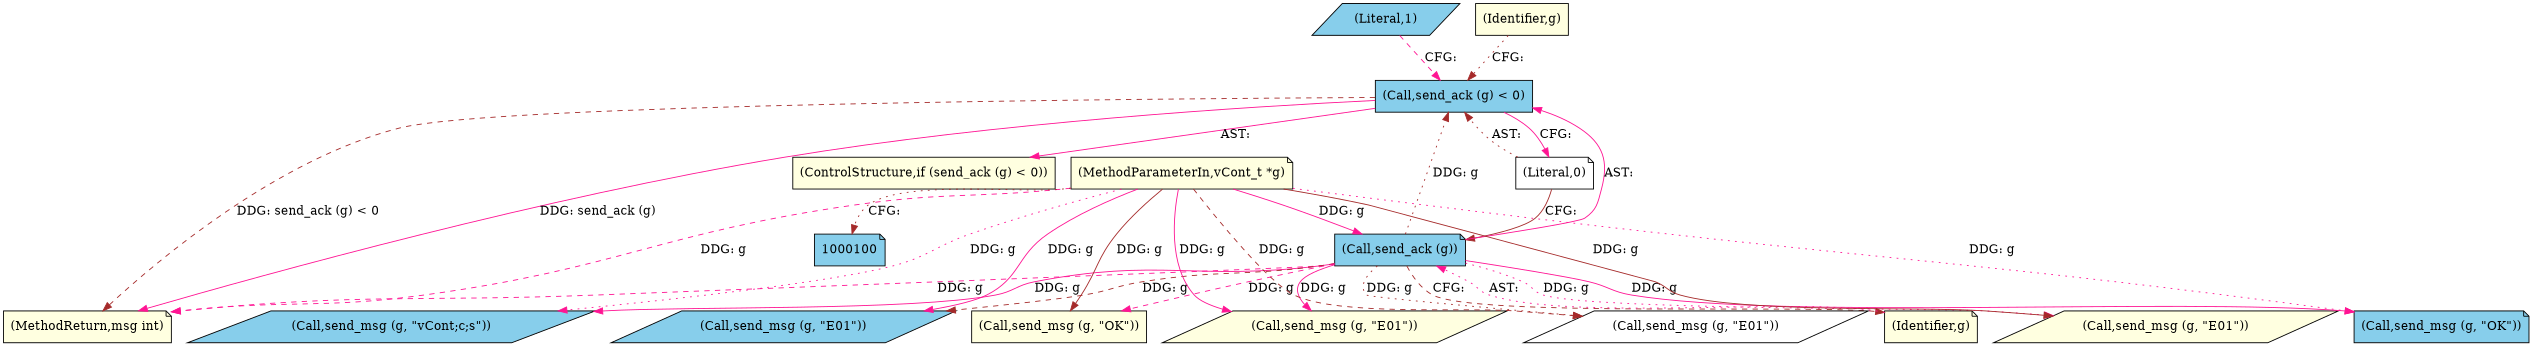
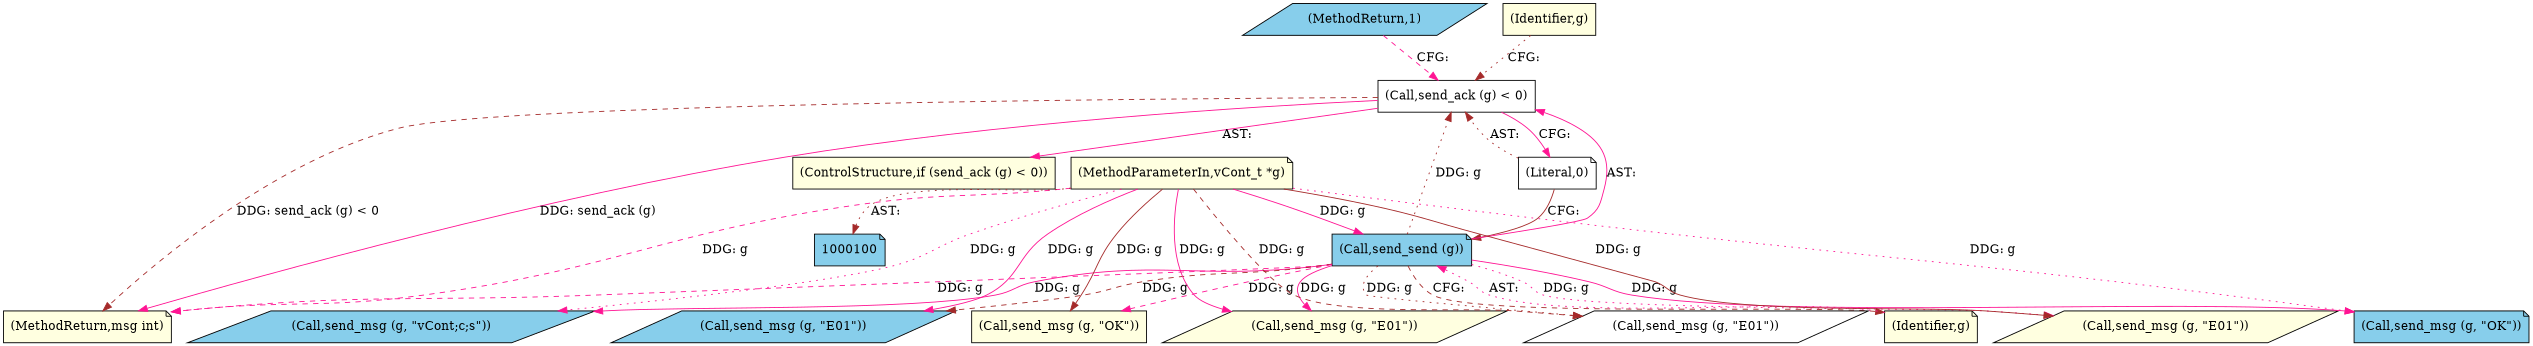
(1386, 19) -> (1365, 19)
(1454, 96) -> (1457, 96)
(886, 212) -> (888, 212)
(1400, 250) -> (1402, 250)
